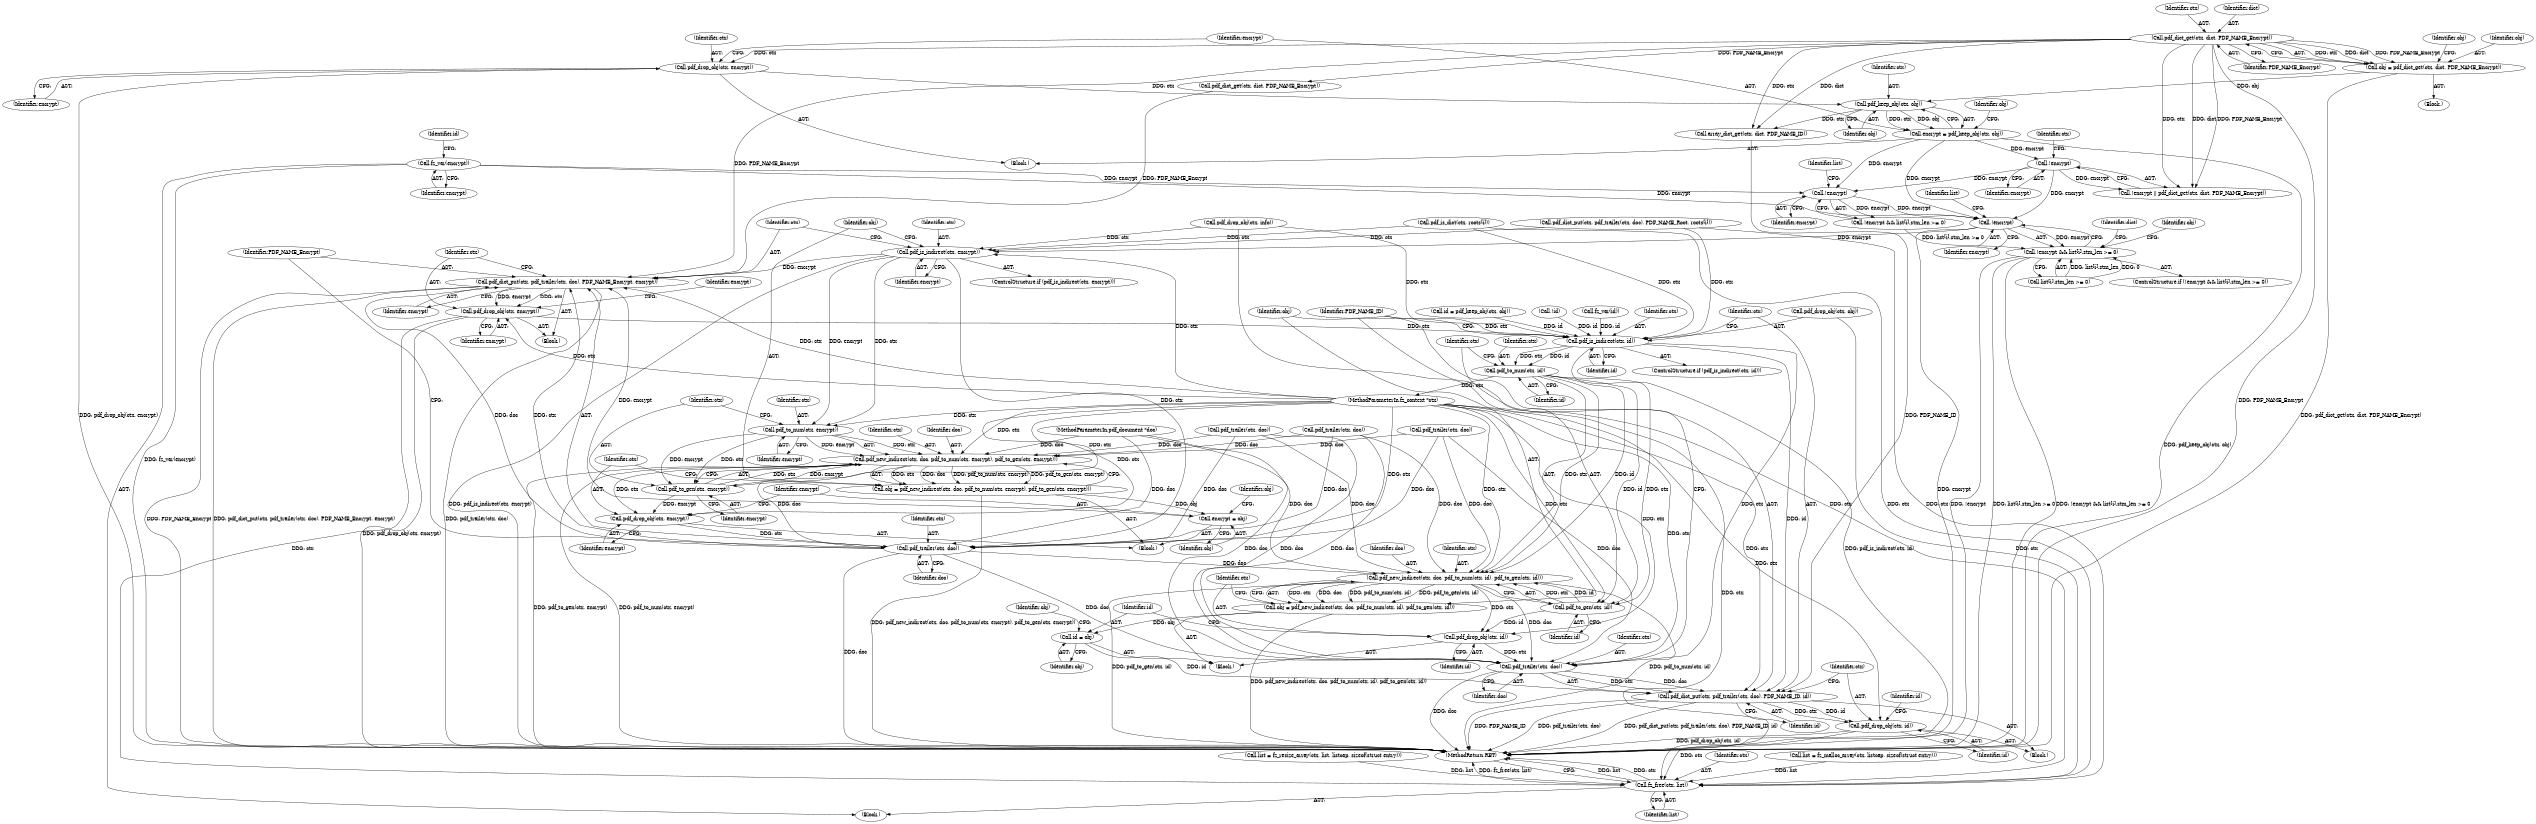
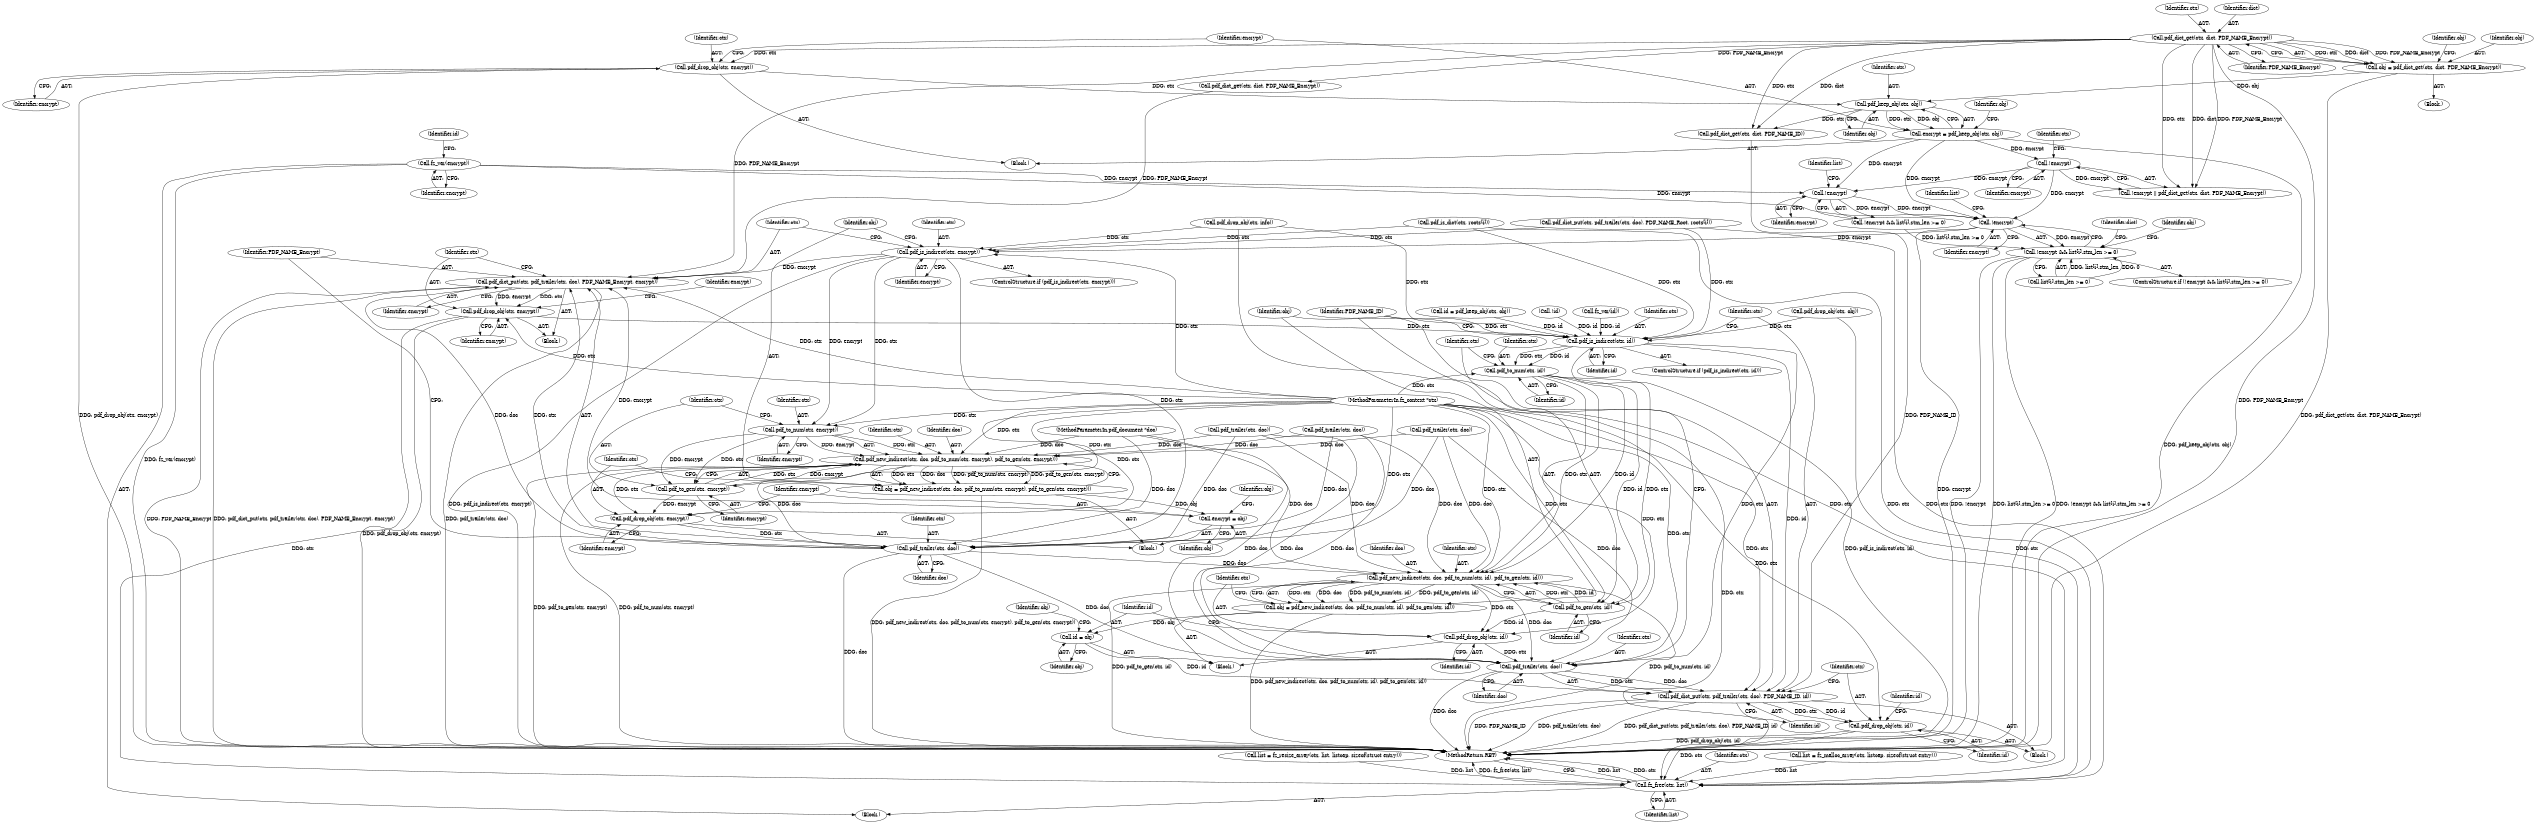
(1751, 134) -> (1751, 134)
(1781, 327) -> (1781, 327)
(1456, 385) -> (1425, 380)
